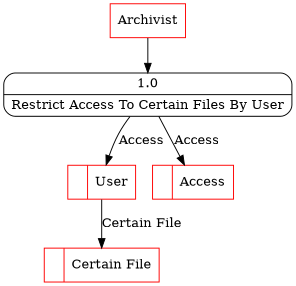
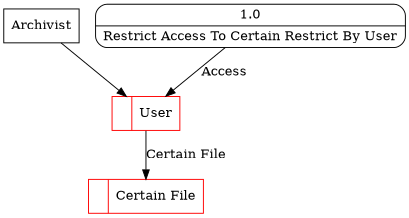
(148, 21) -> (41, 26)
(148, 51) -> (90, 67)
(148, 105) -> (250, 36)
(193, 182) -> none
